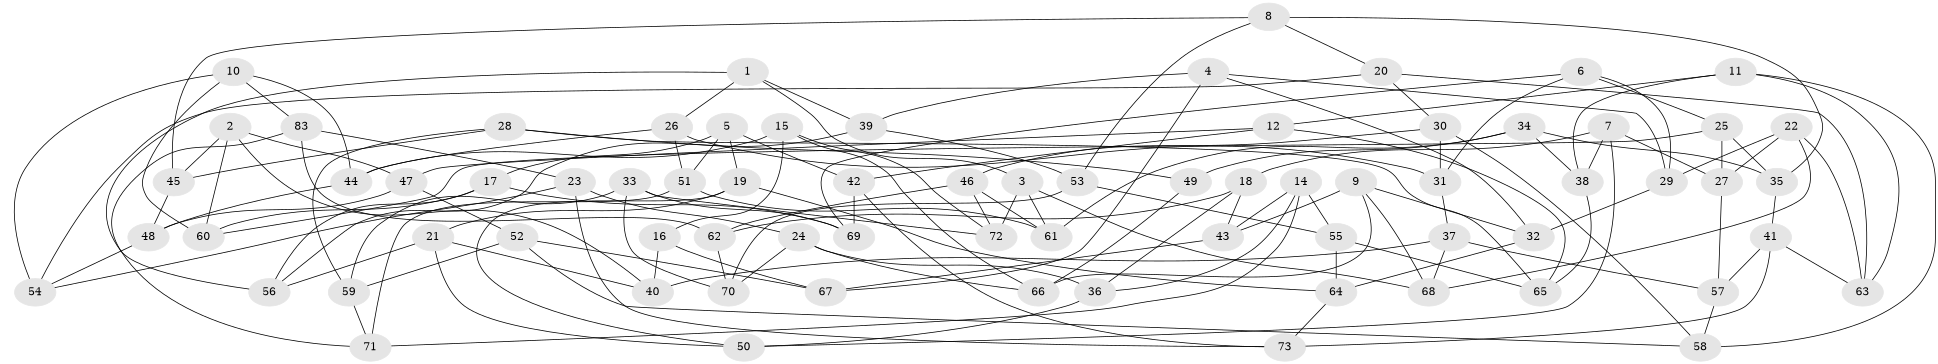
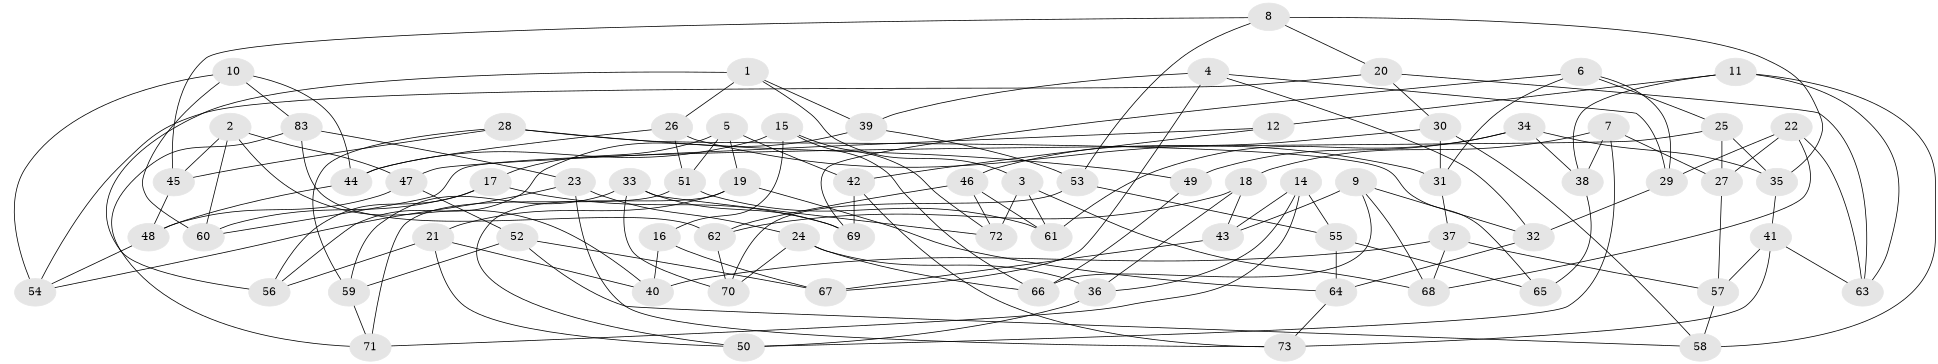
(1488, 177) -> none
